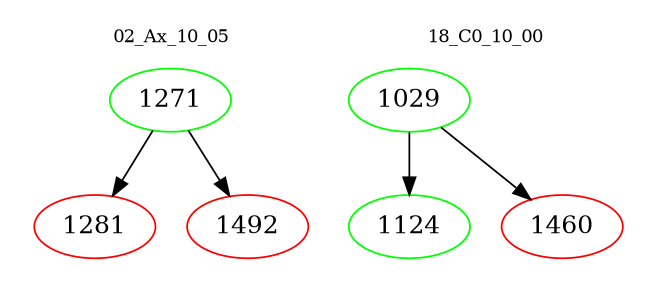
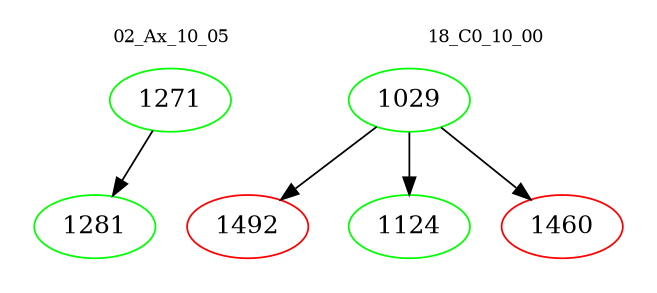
(204, 155) -> (346, 150)
(95, 227) -> (95, 227)
